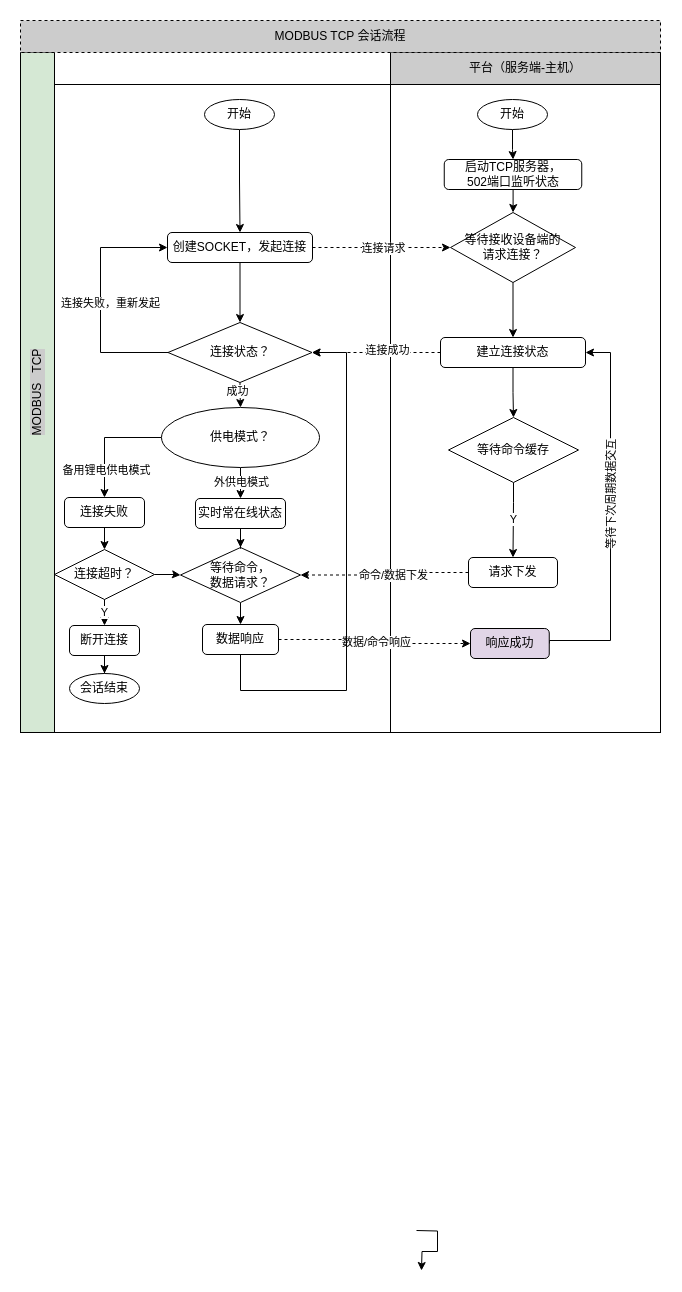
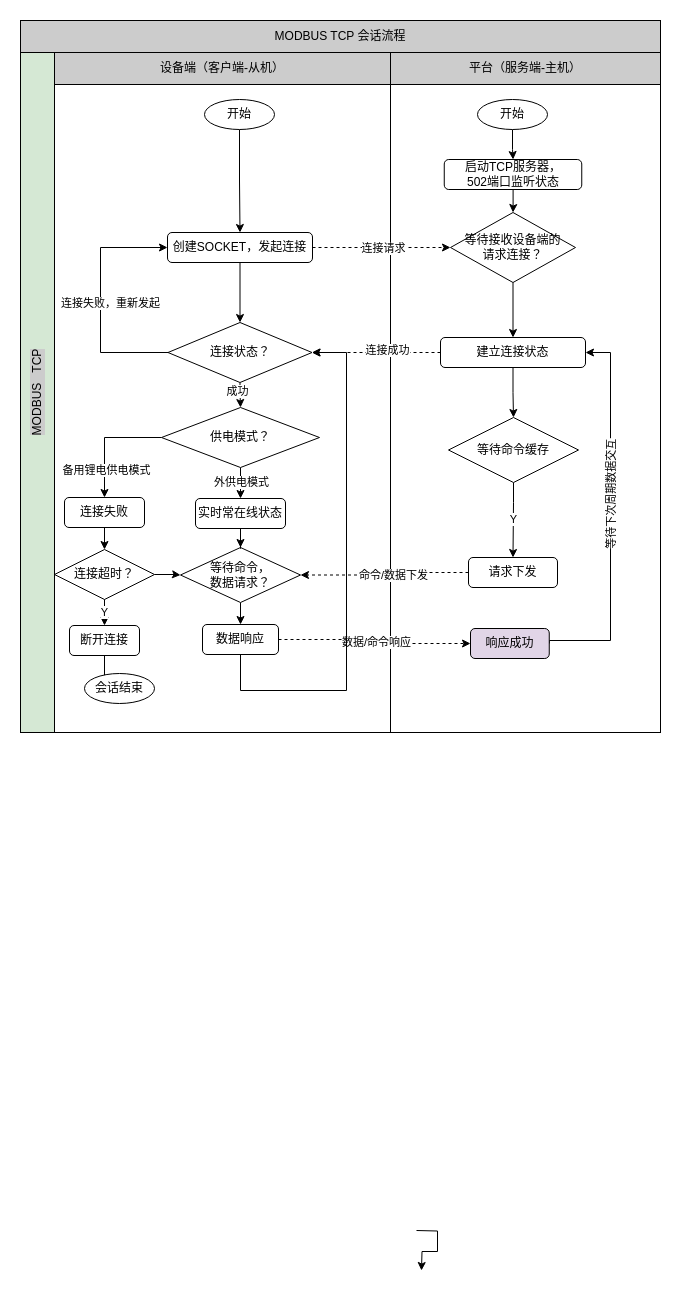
(341, 37) -> (341, 37)
none -> (223, 69)
(241, 438) -> (241, 438)
(105, 689) -> (120, 689)
